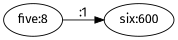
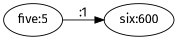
(33, 20) -> (33, 20)
